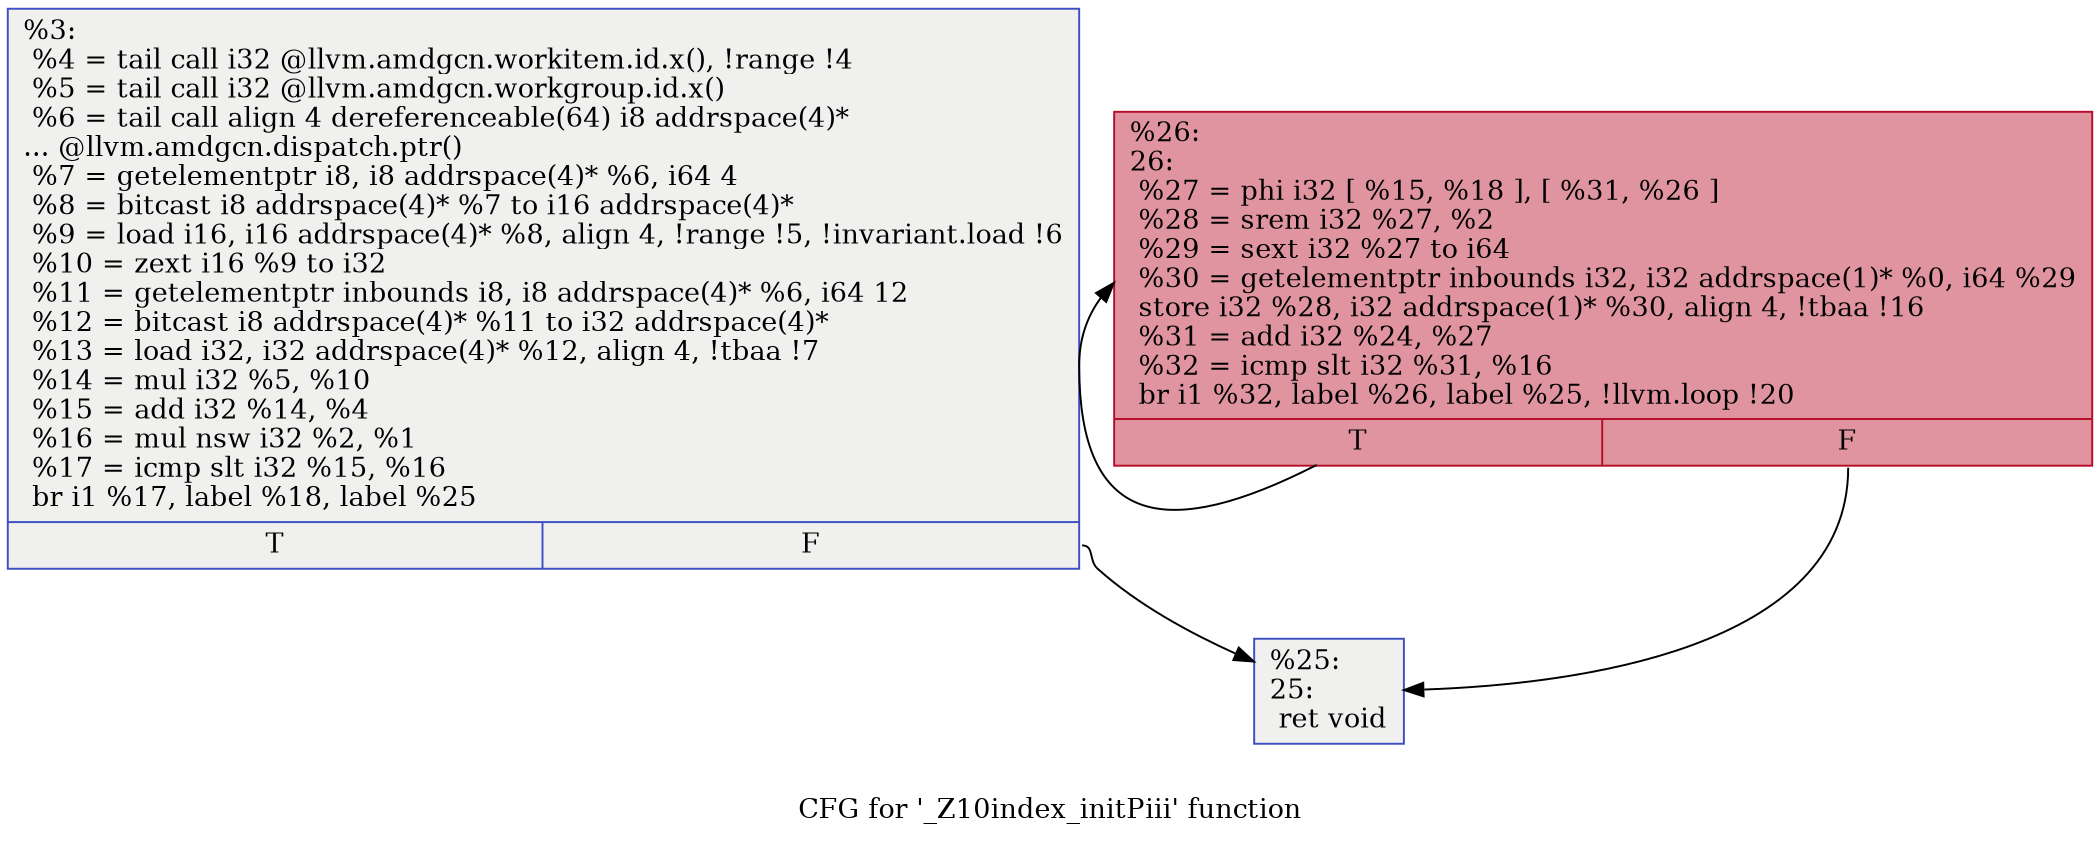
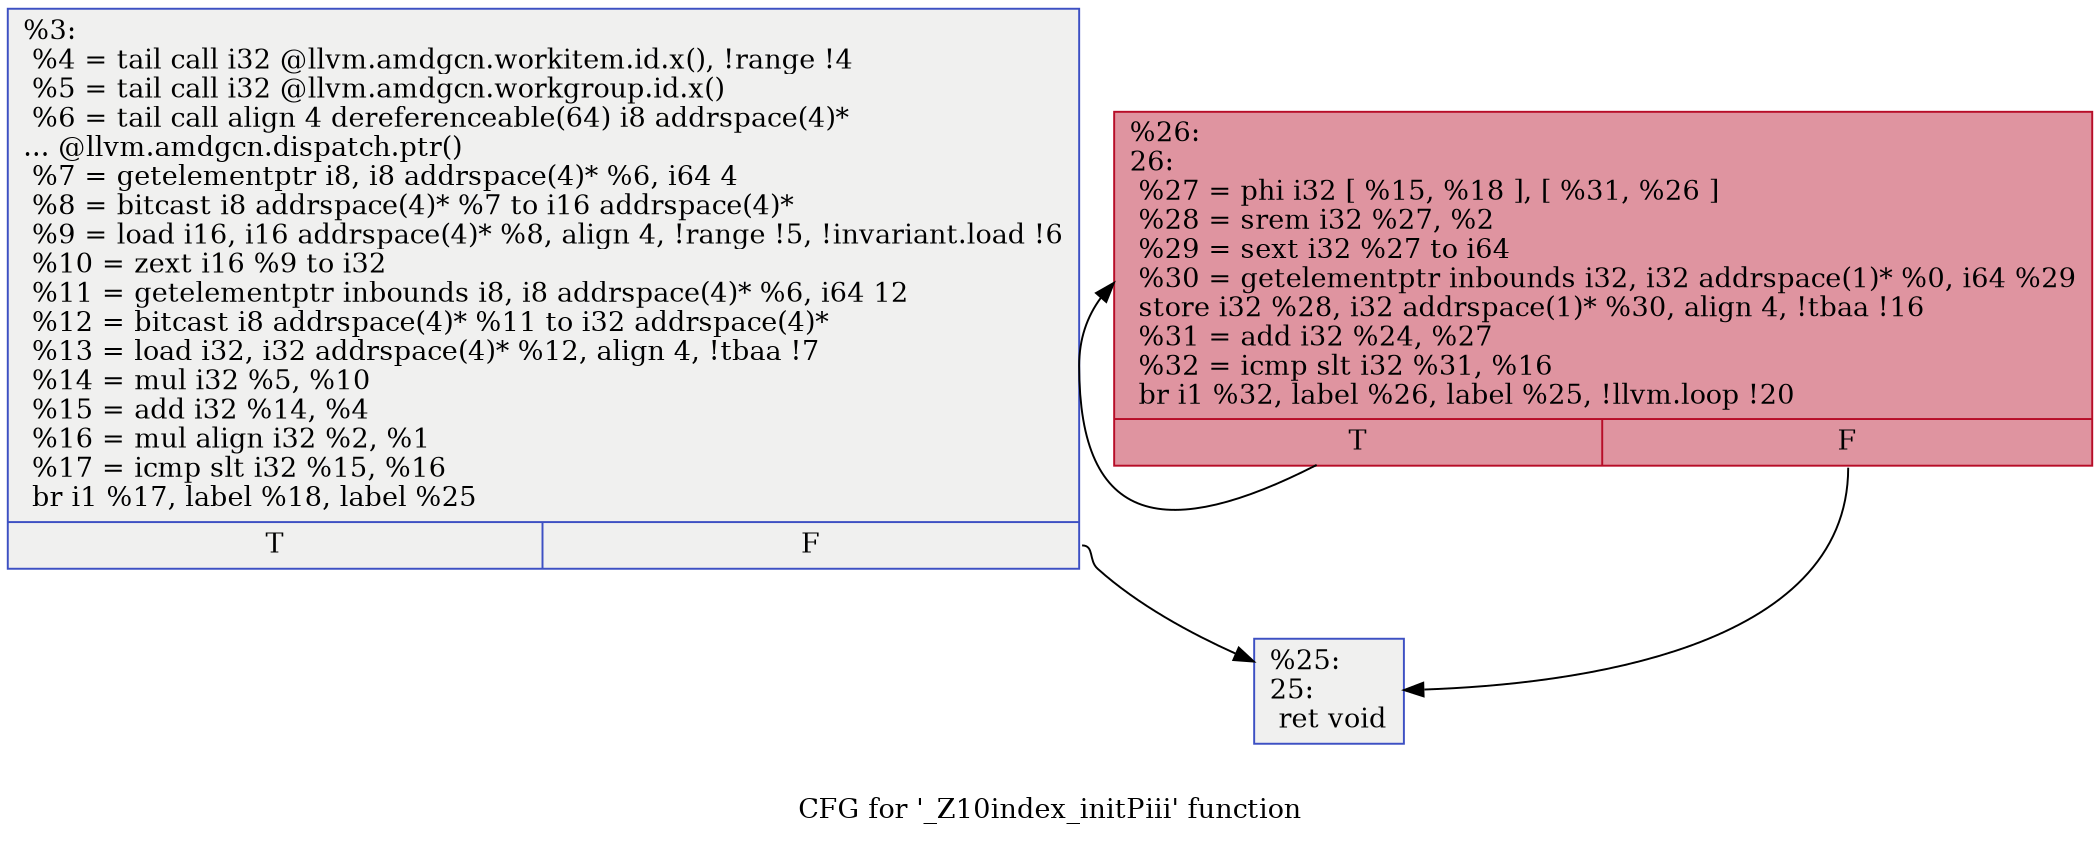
(221, 439) -> (228, 439)
